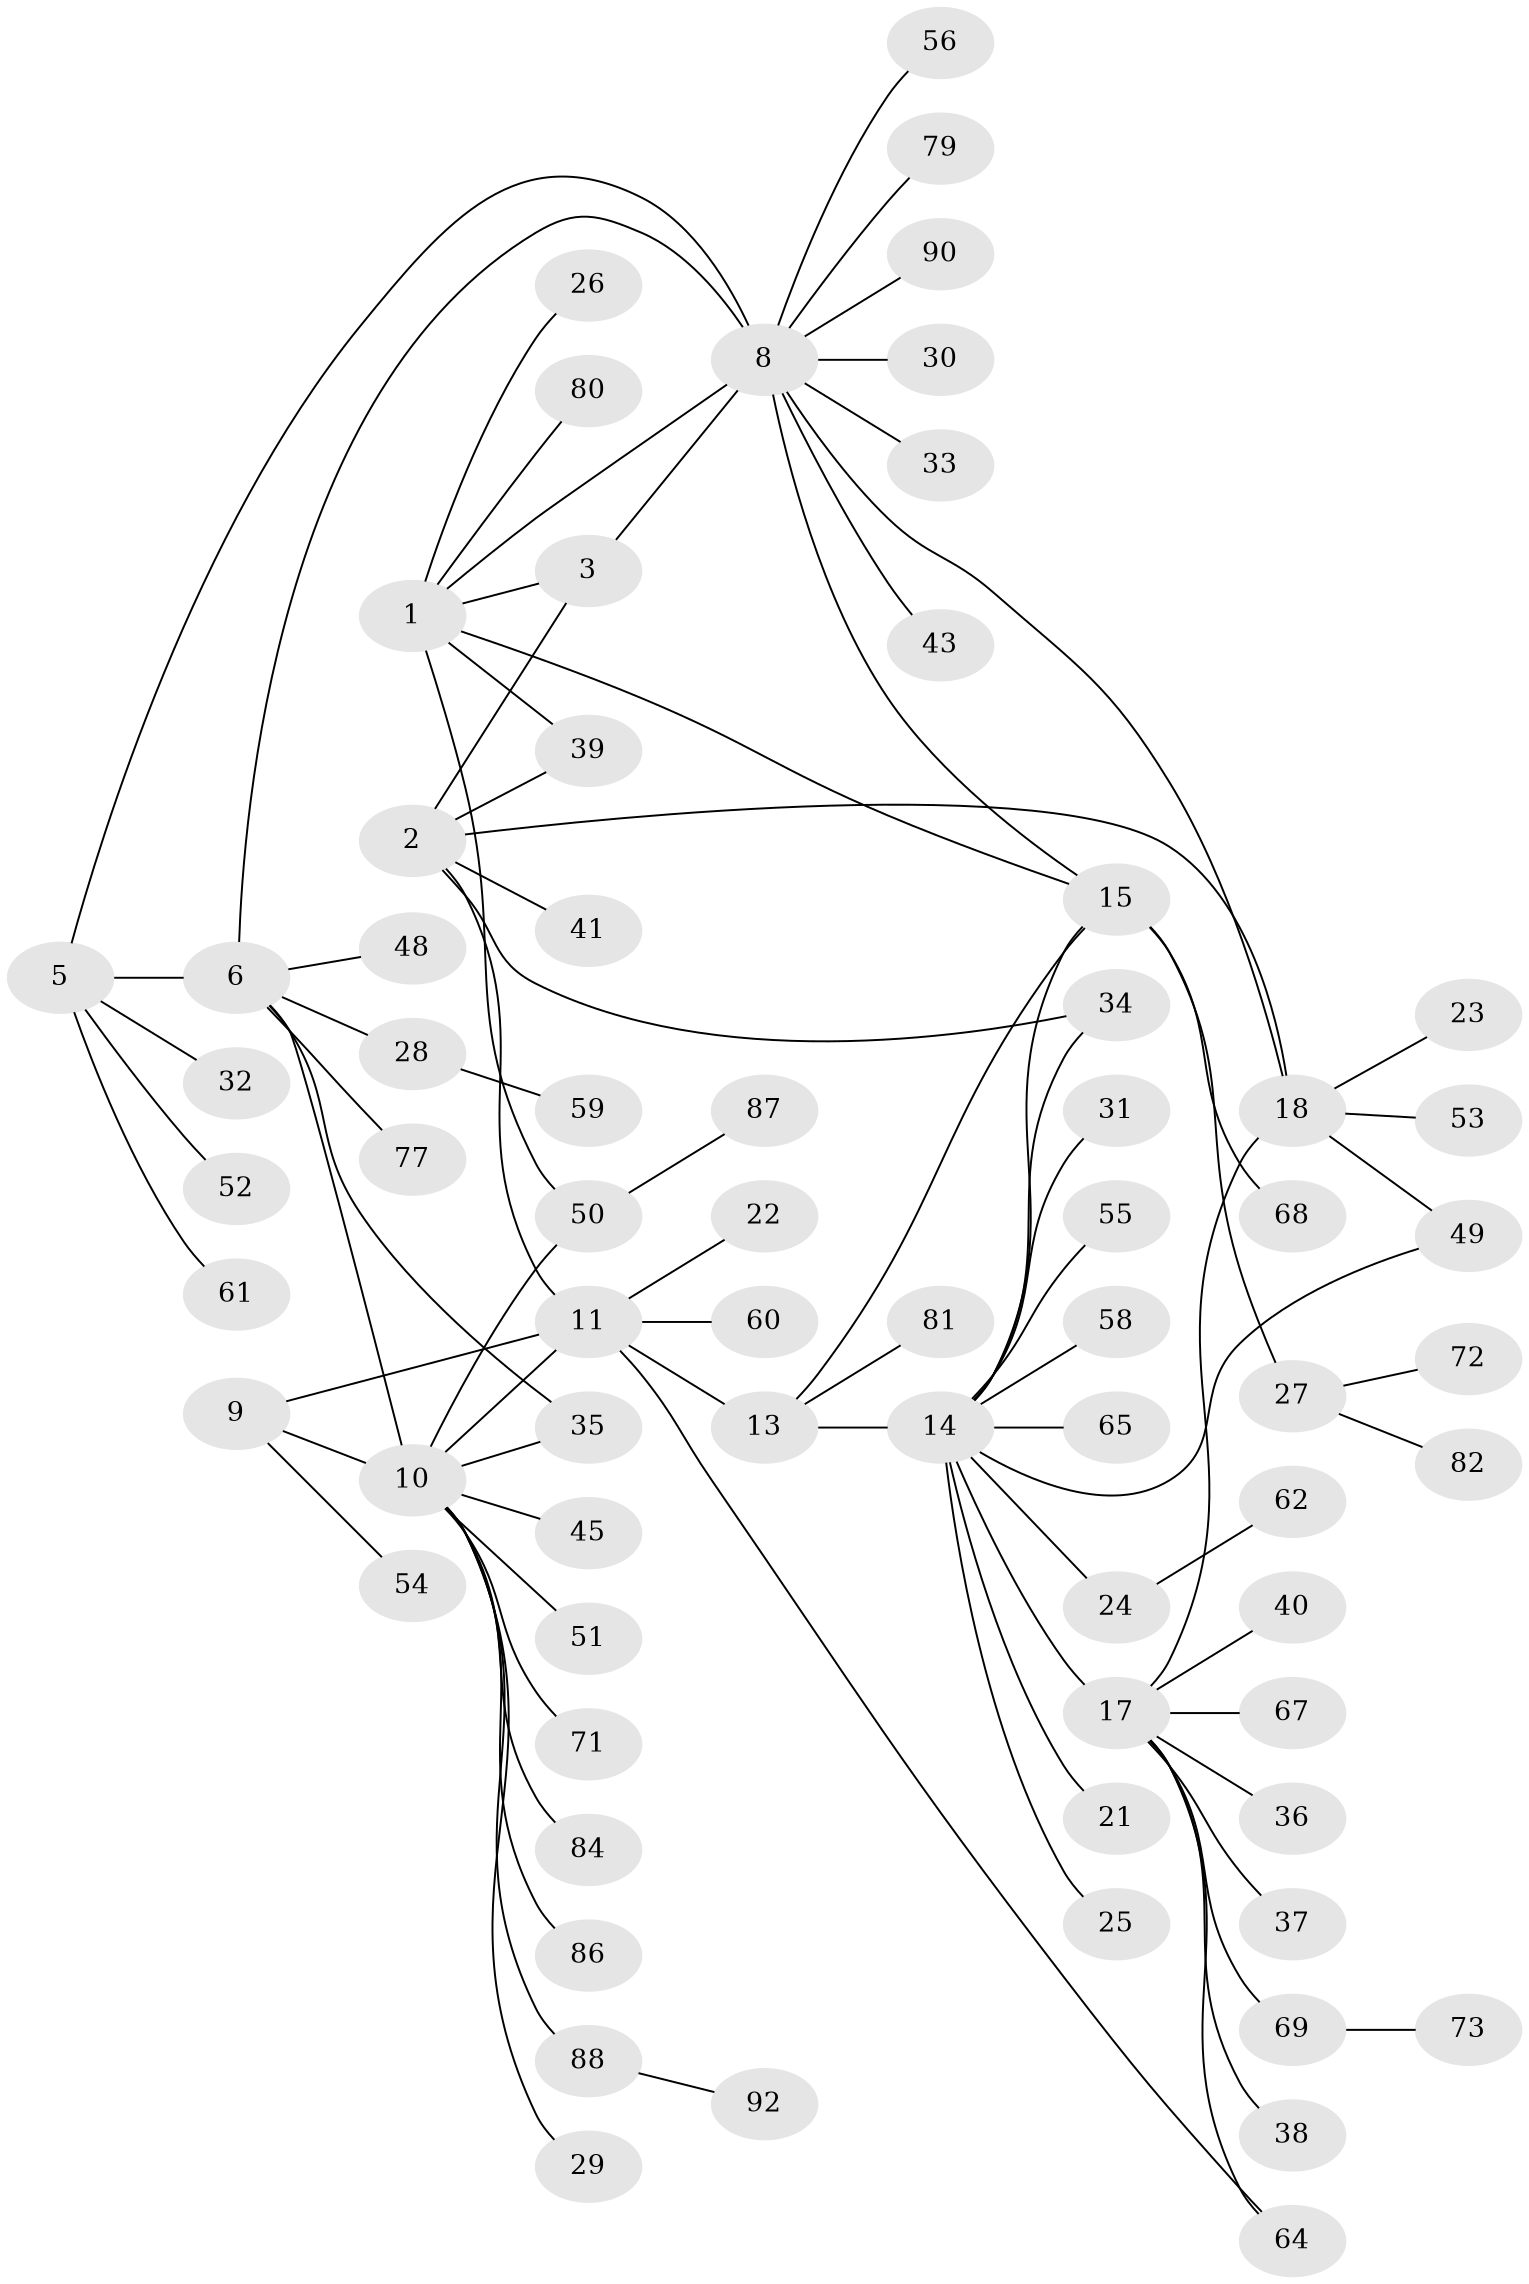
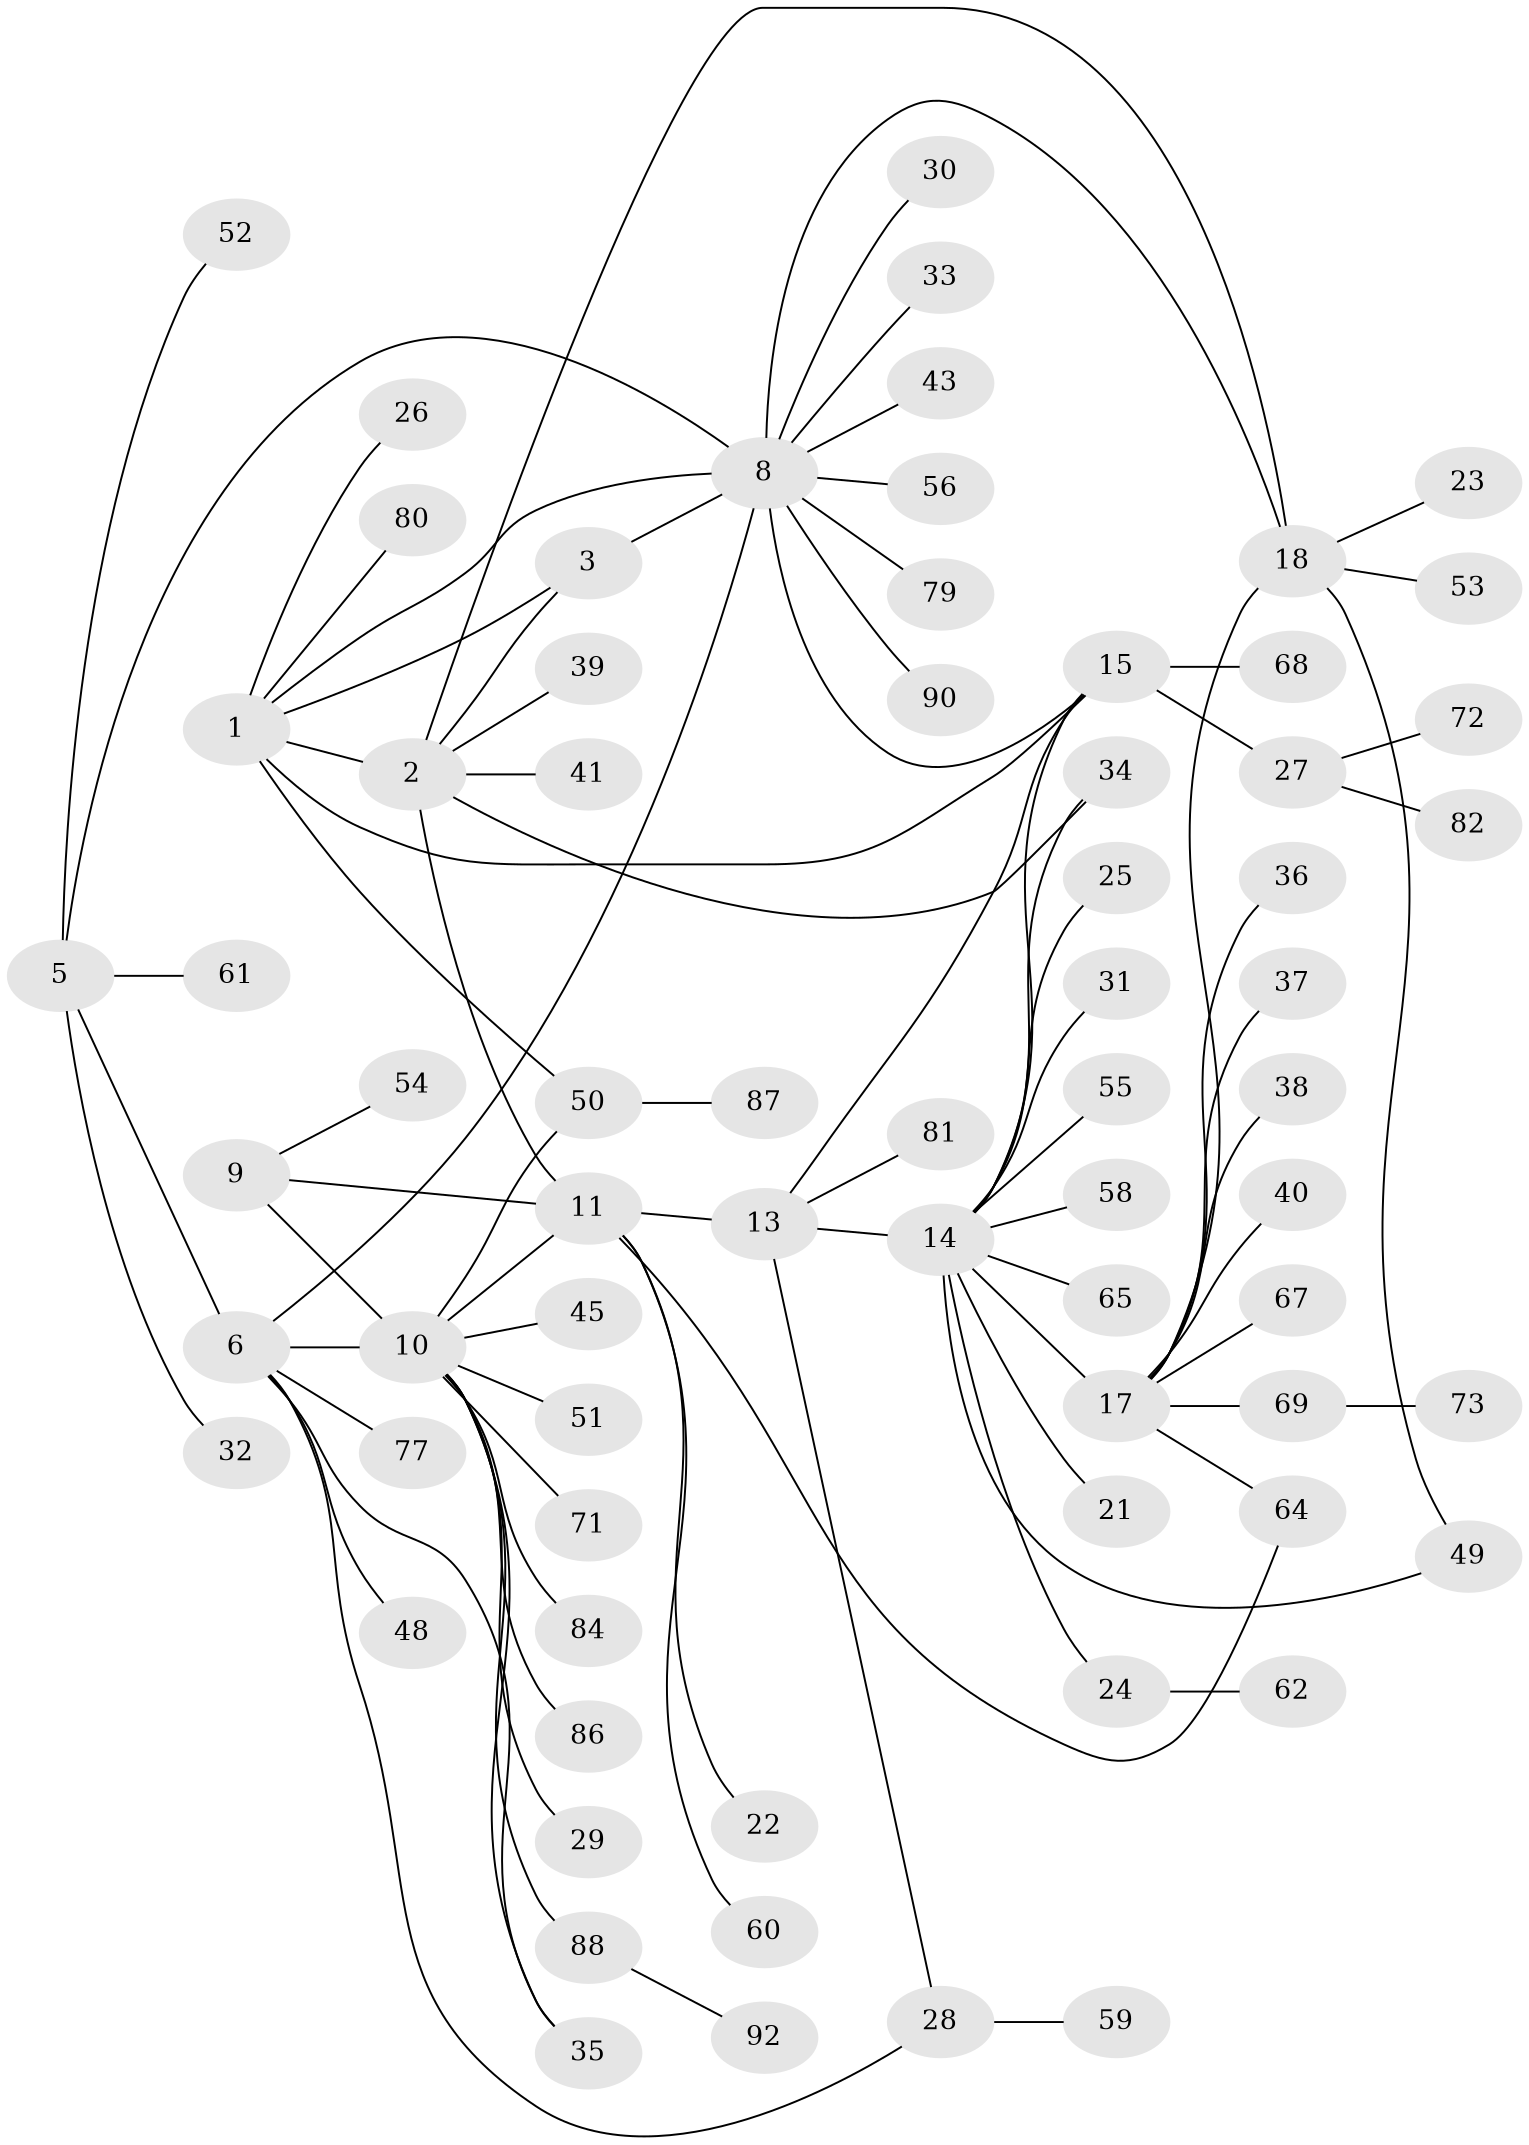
(501, 684) -> (325, 752)
none -> (853, 1623)
